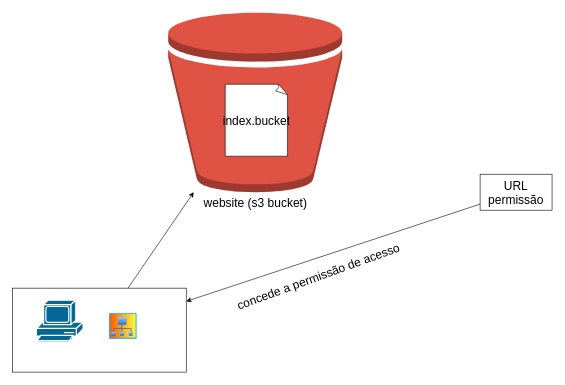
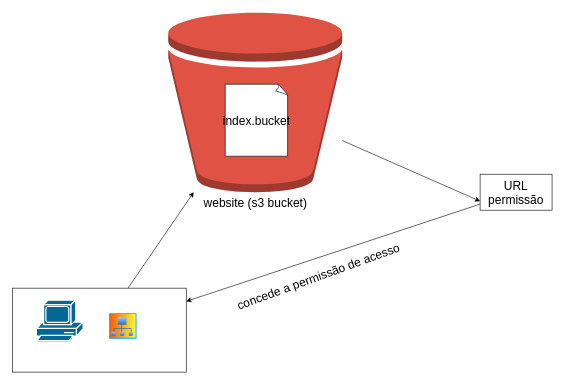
none -> (410, 170)
